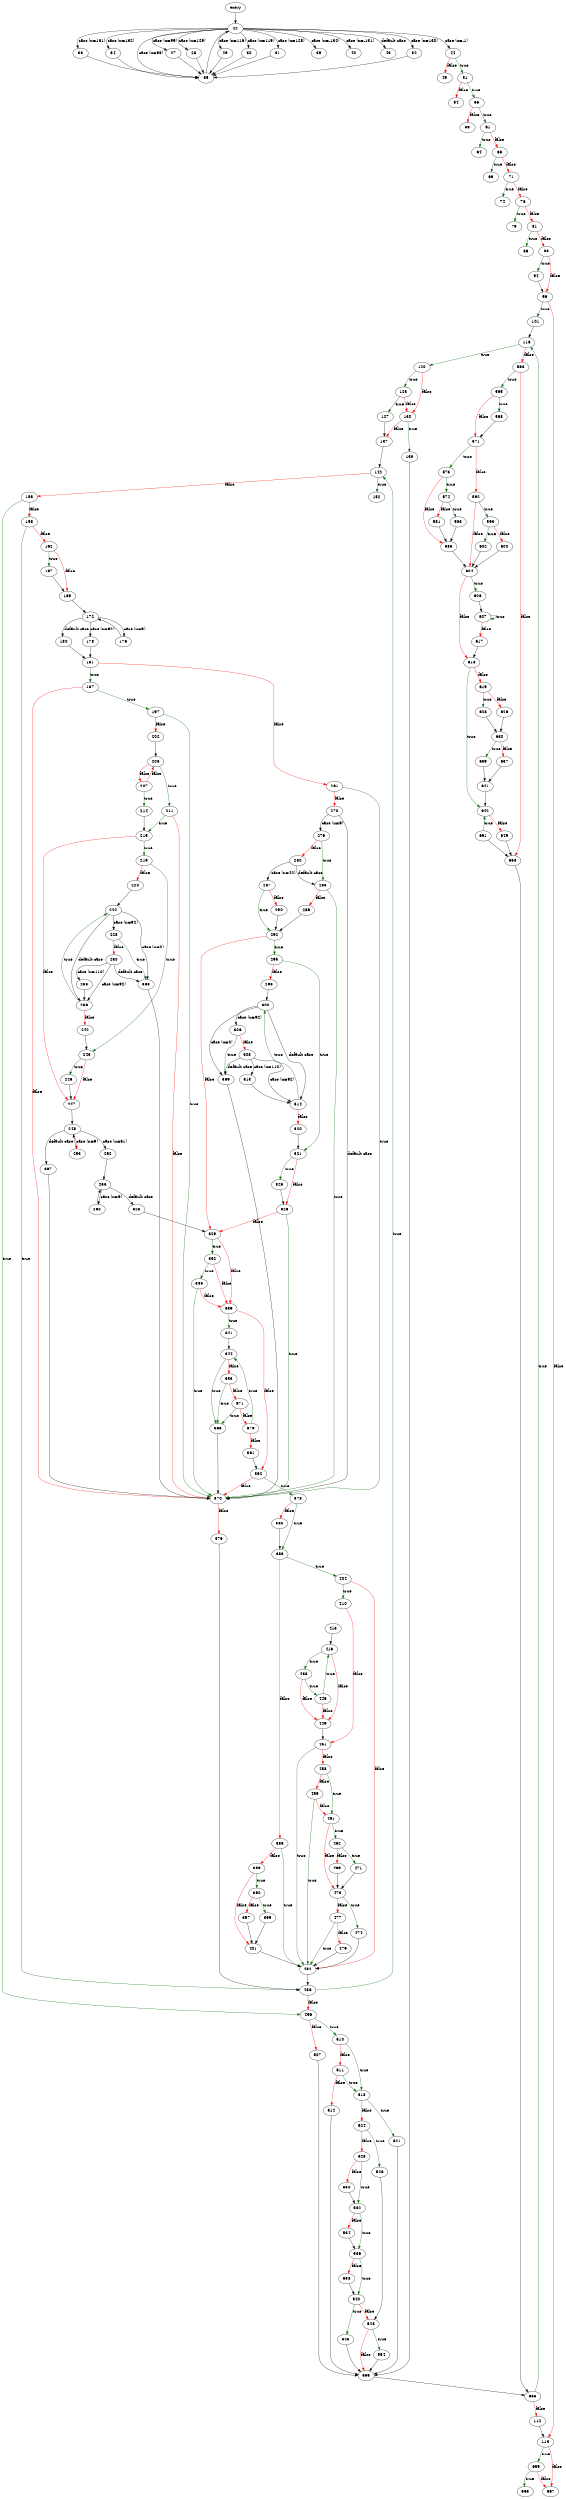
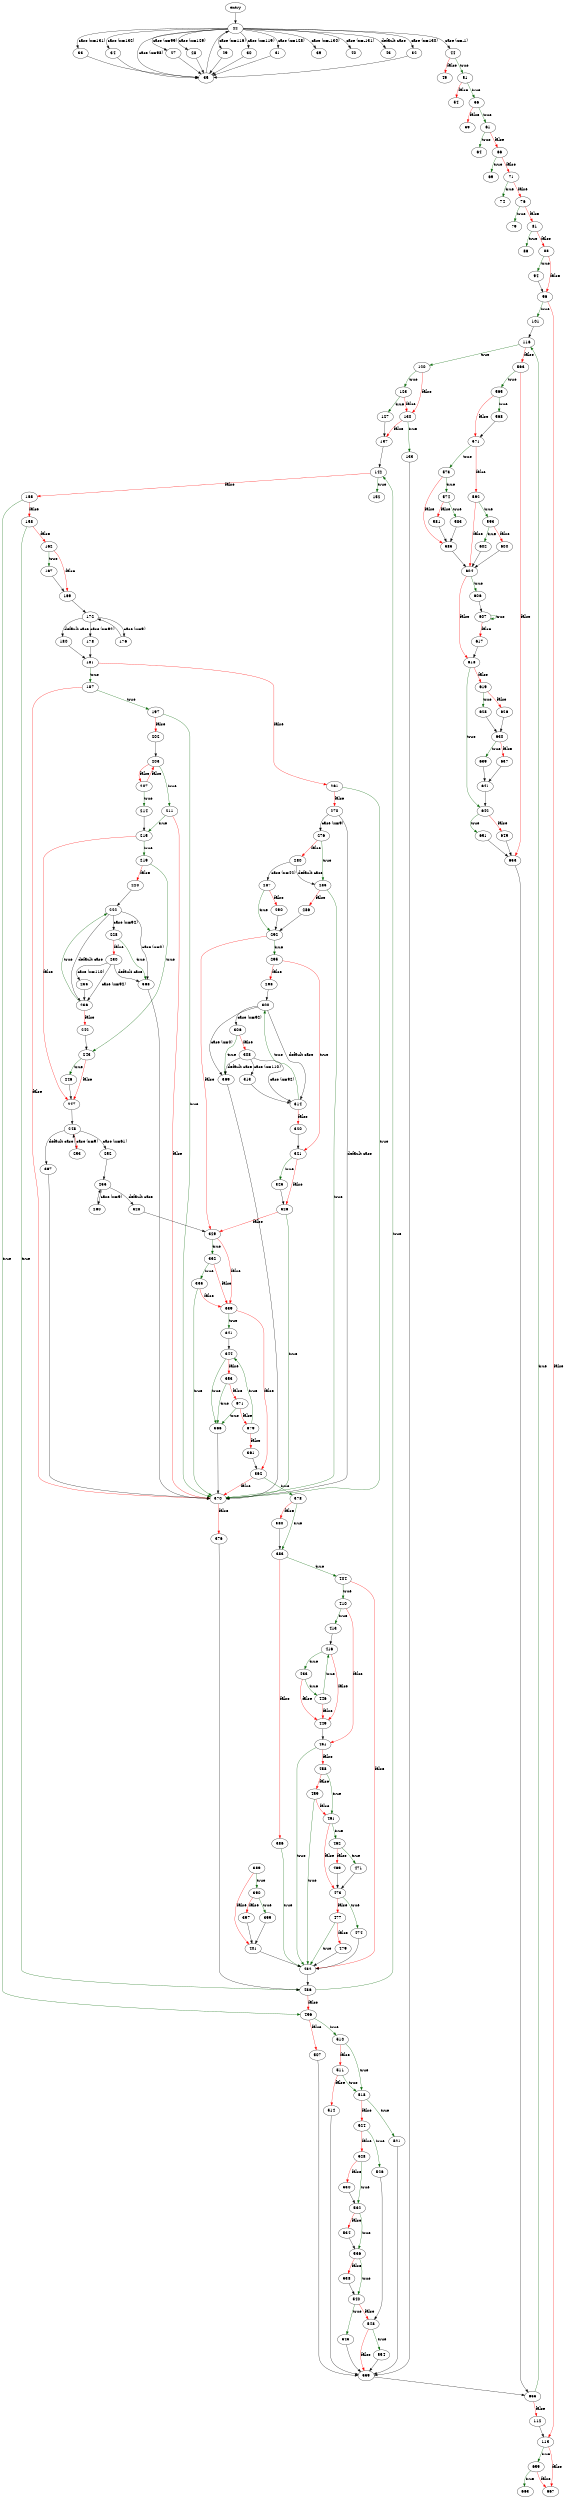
(484, 825) -> (471, 822)
(320, 1045) -> (320, 1045)
none -> (339, 1615)
(269, 1855) -> none
